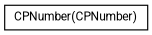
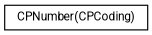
(76, 18) -> (76, 18)
